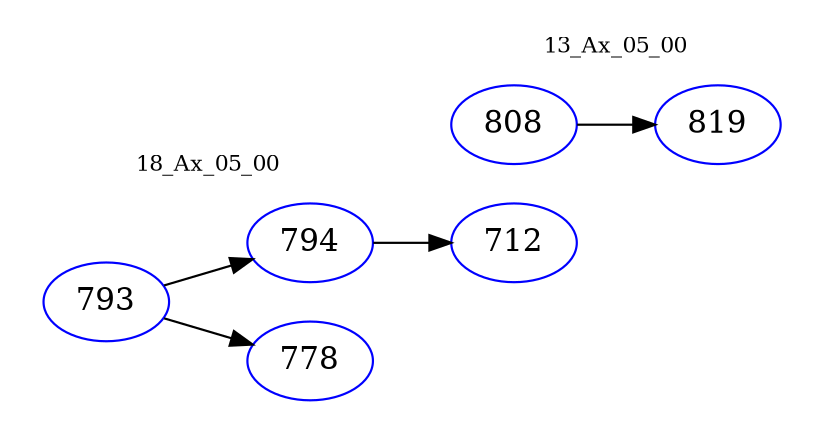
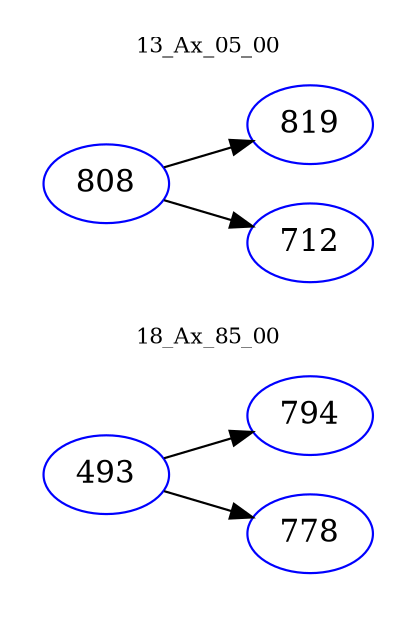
(208, 165) -> (208, 338)
(404, 243) -> (198, 210)
(106, 302) -> (106, 475)
